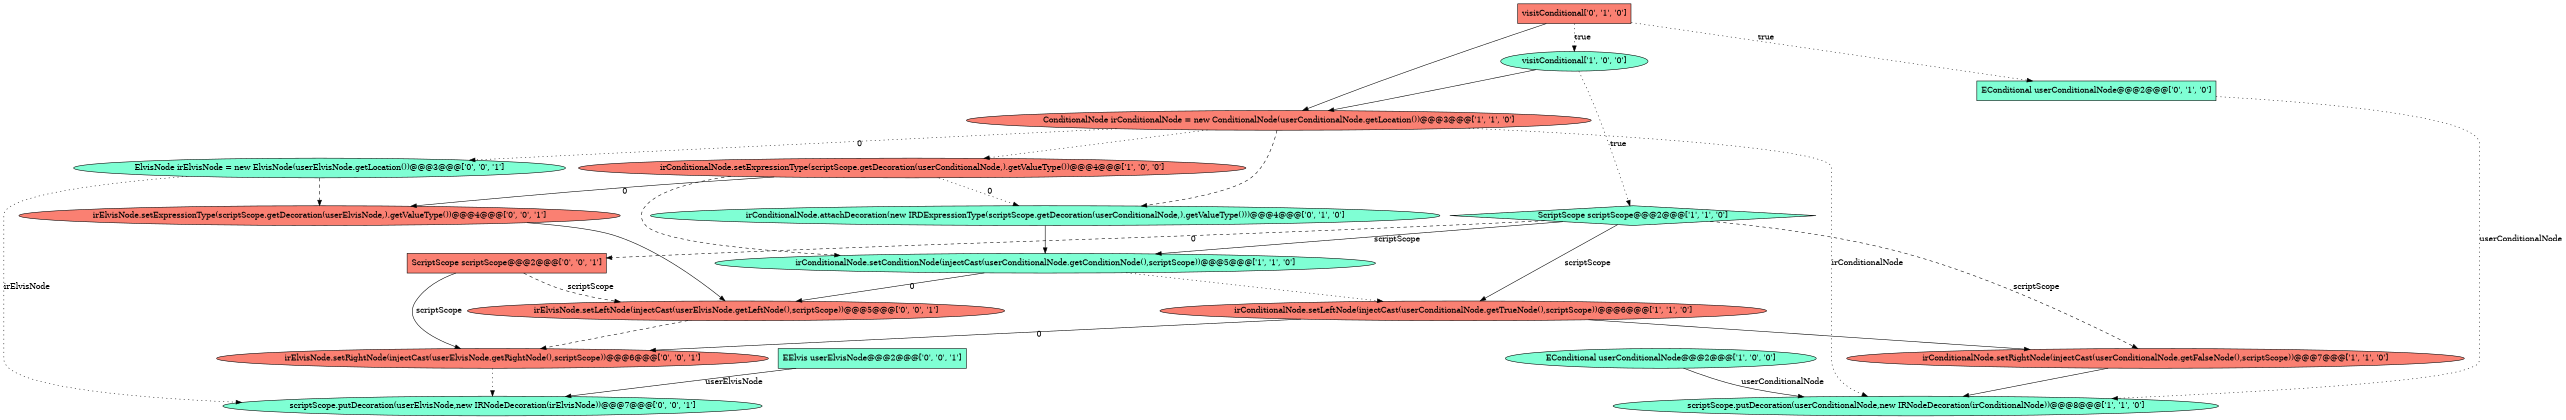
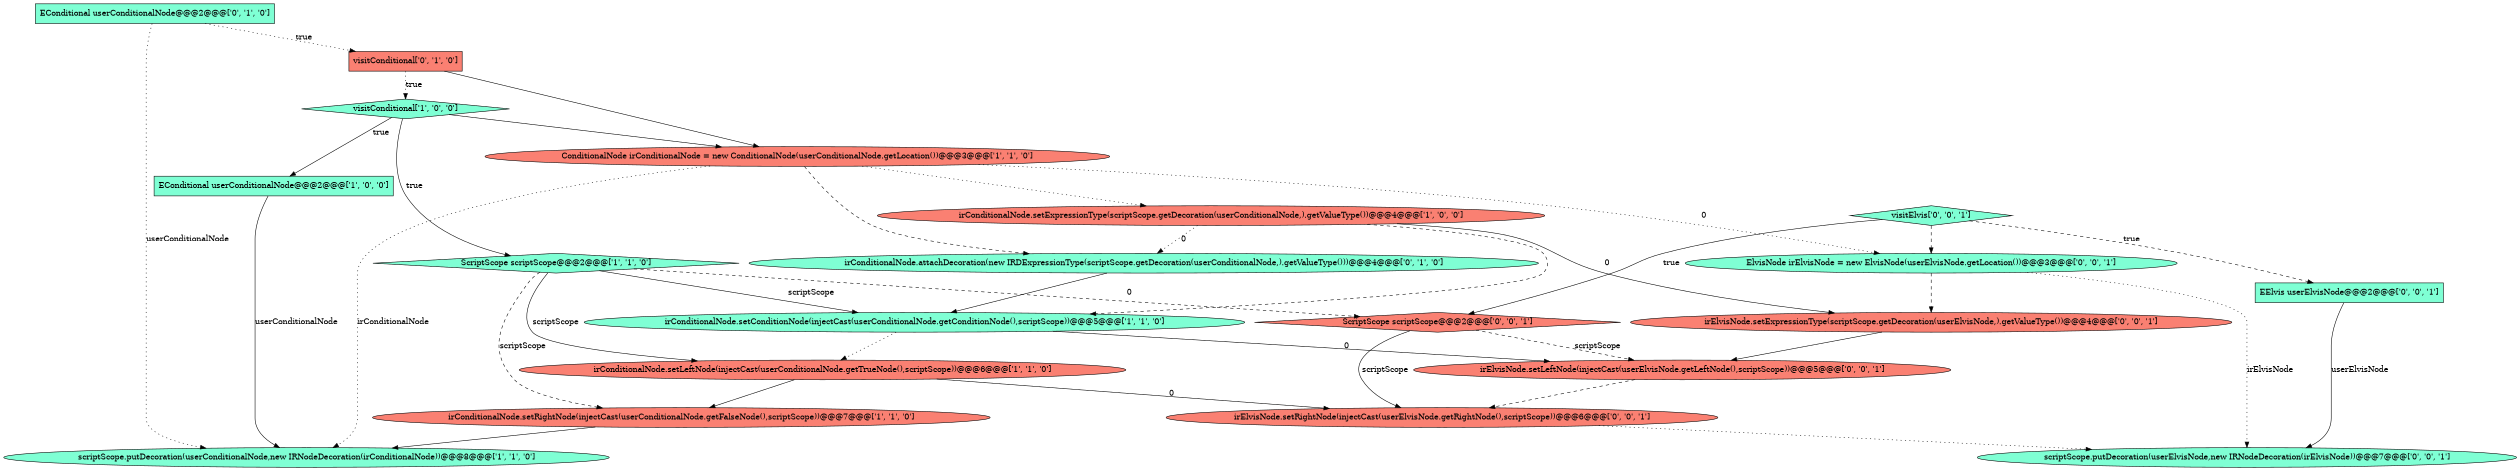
(1829, 51) -> (278, 37)
(1574, 61) -> (406, 109)
(1604, 132) -> (418, 211)
none -> (343, 145)
none -> (1931, 216)
(507, 263) -> (1438, 322)
(1661, 358) -> (274, 186)
